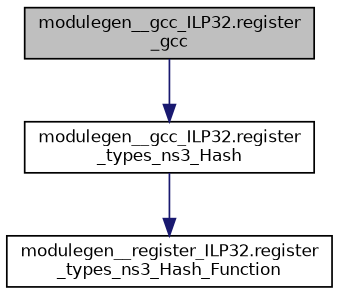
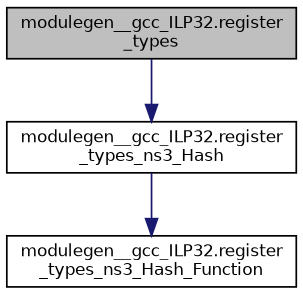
(169, 33) -> (152, 33)
(169, 261) -> (152, 261)
